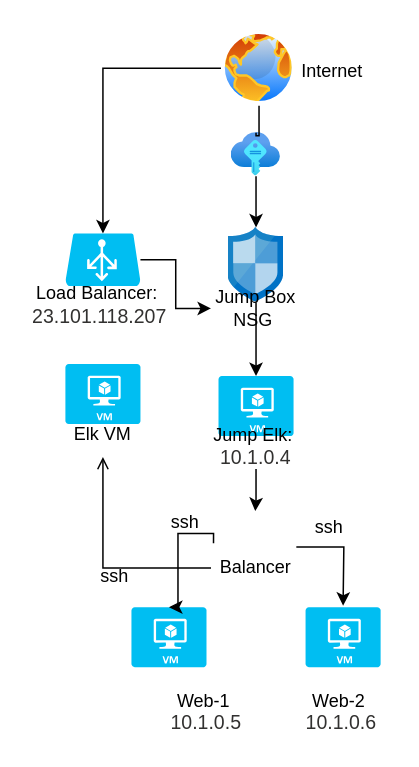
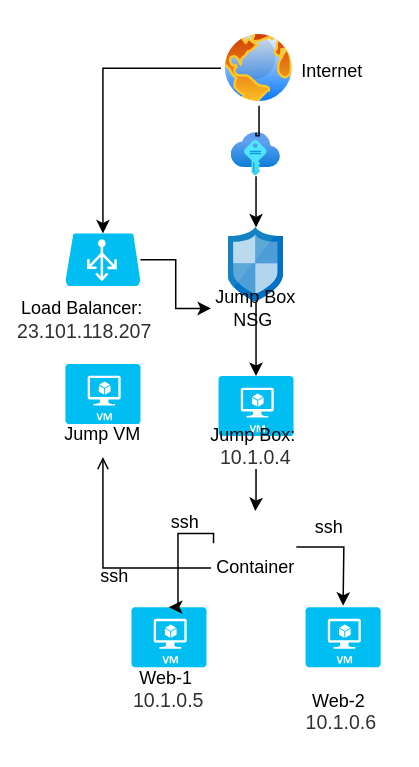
(100, 308) -> (85, 323)
(103, 434) -> (103, 434)
(256, 446) -> (256, 446)
(256, 568) -> (256, 568)
(206, 712) -> (169, 689)
